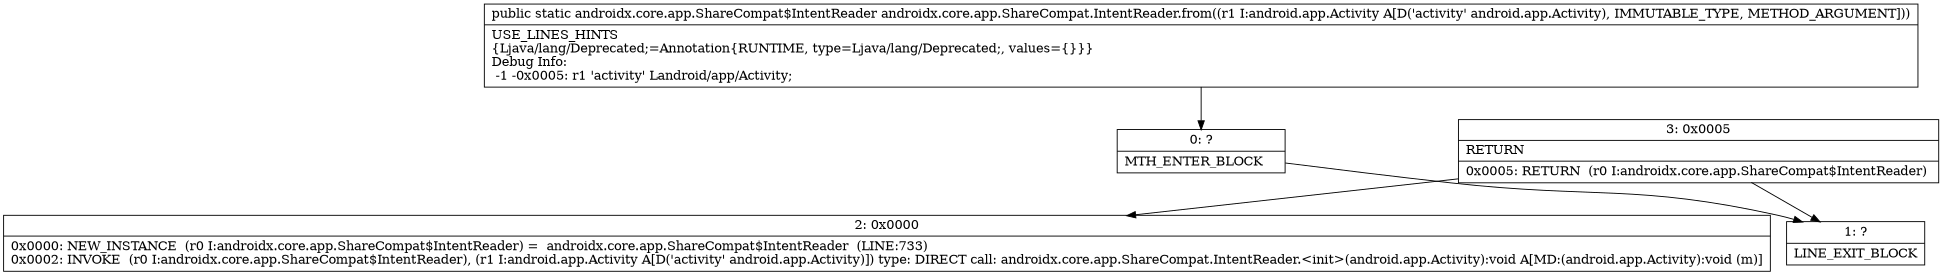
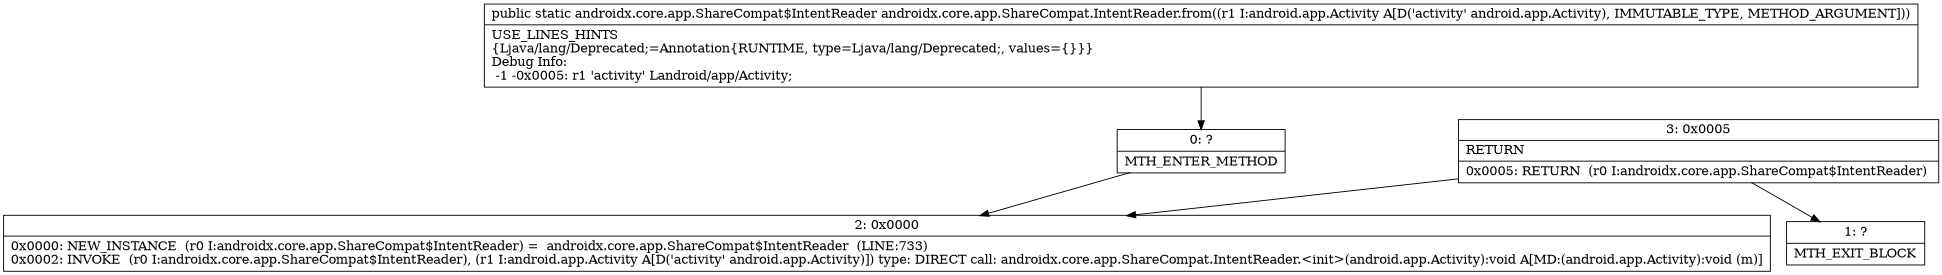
(1194, 162) -> (1201, 162)
(1540, 190) -> (1059, 193)
(1856, 254) -> (1855, 254)
